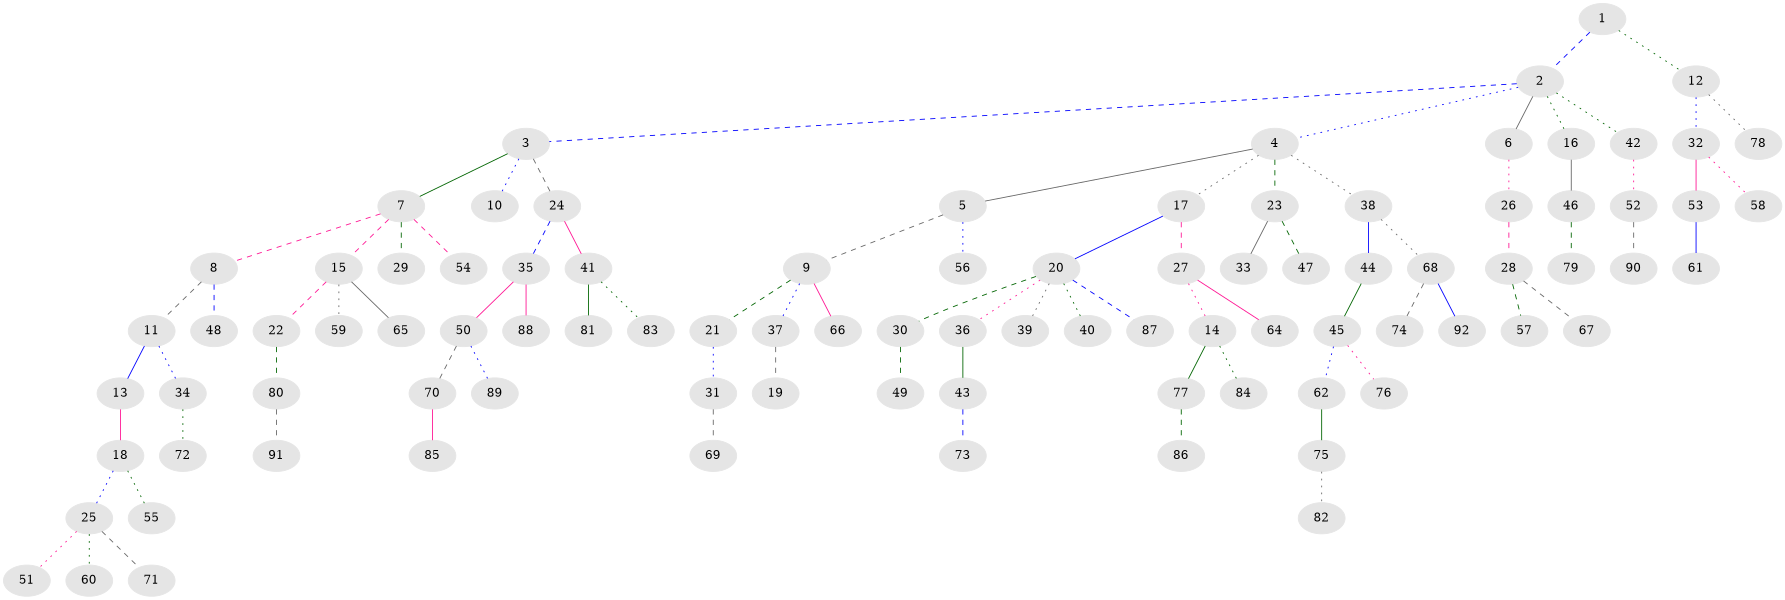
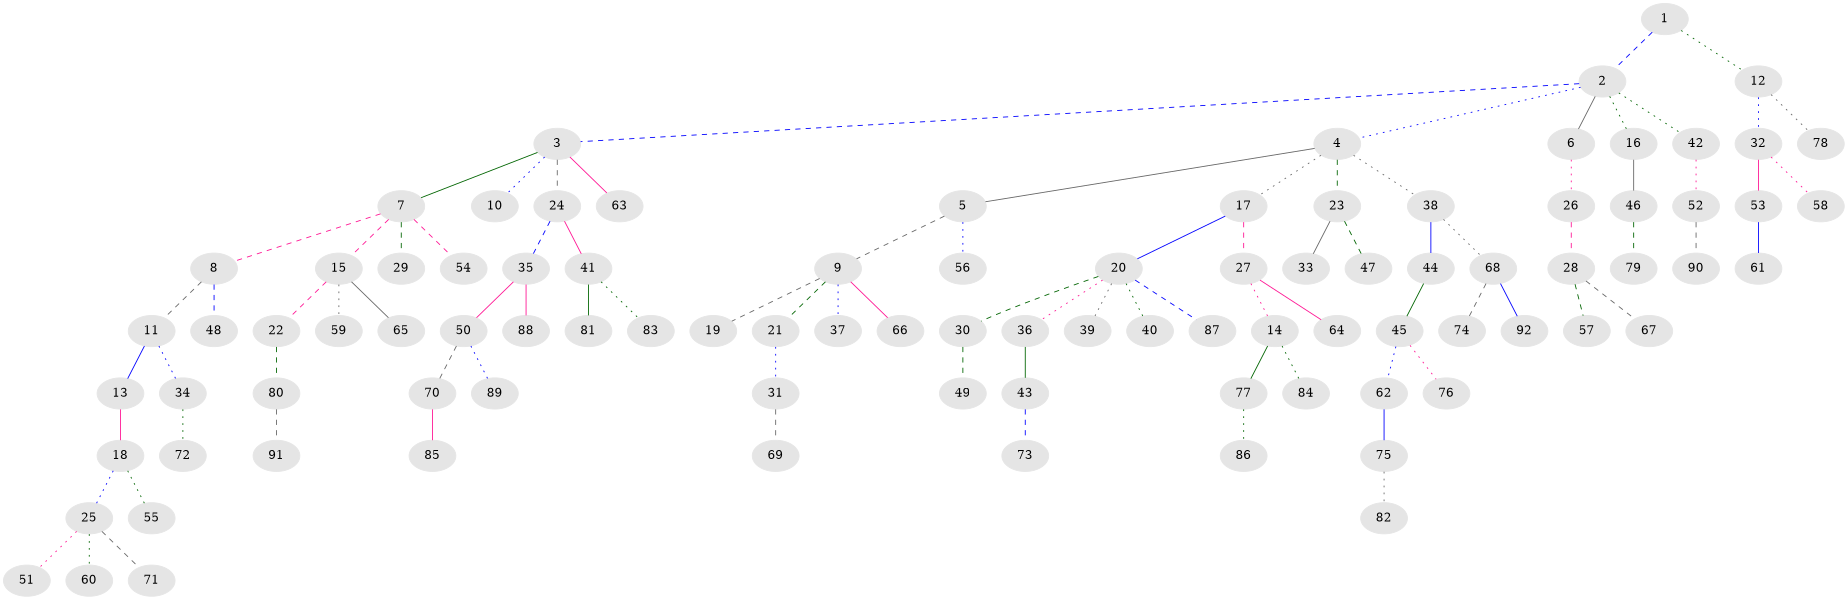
none -> (620, 206)
(776, 362) -> (776, 300)
(1181, 425) -> (1244, 425)
(1322, 425) -> (1384, 425)
